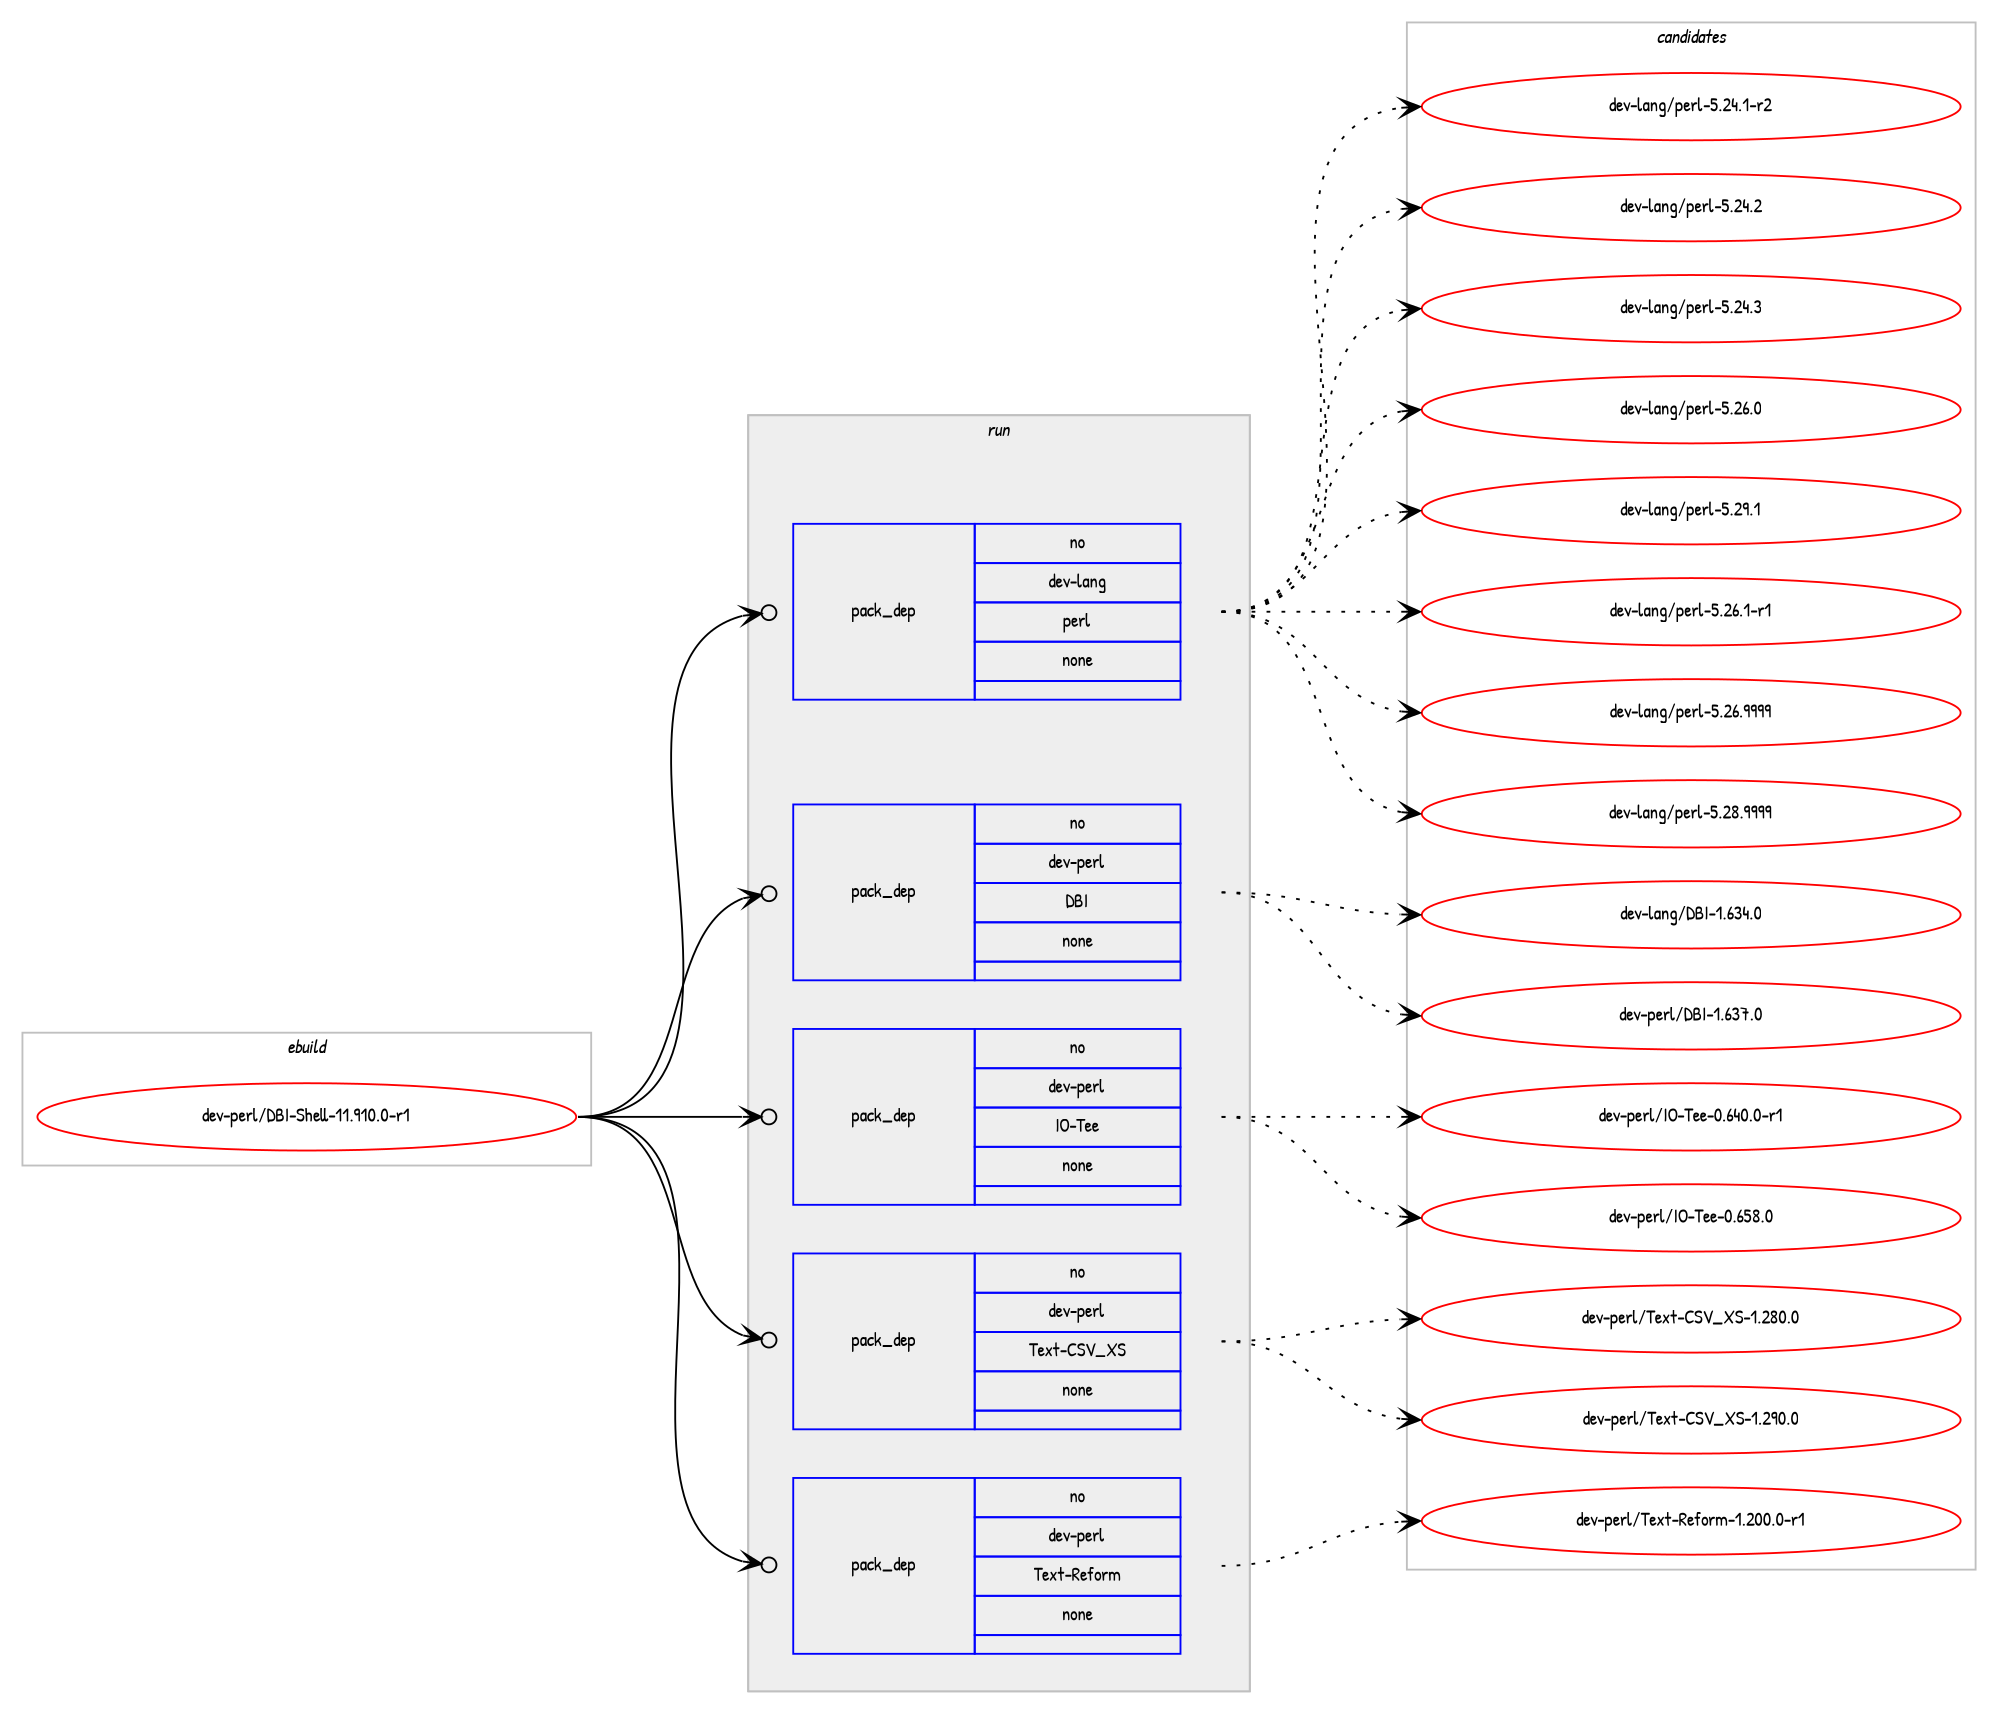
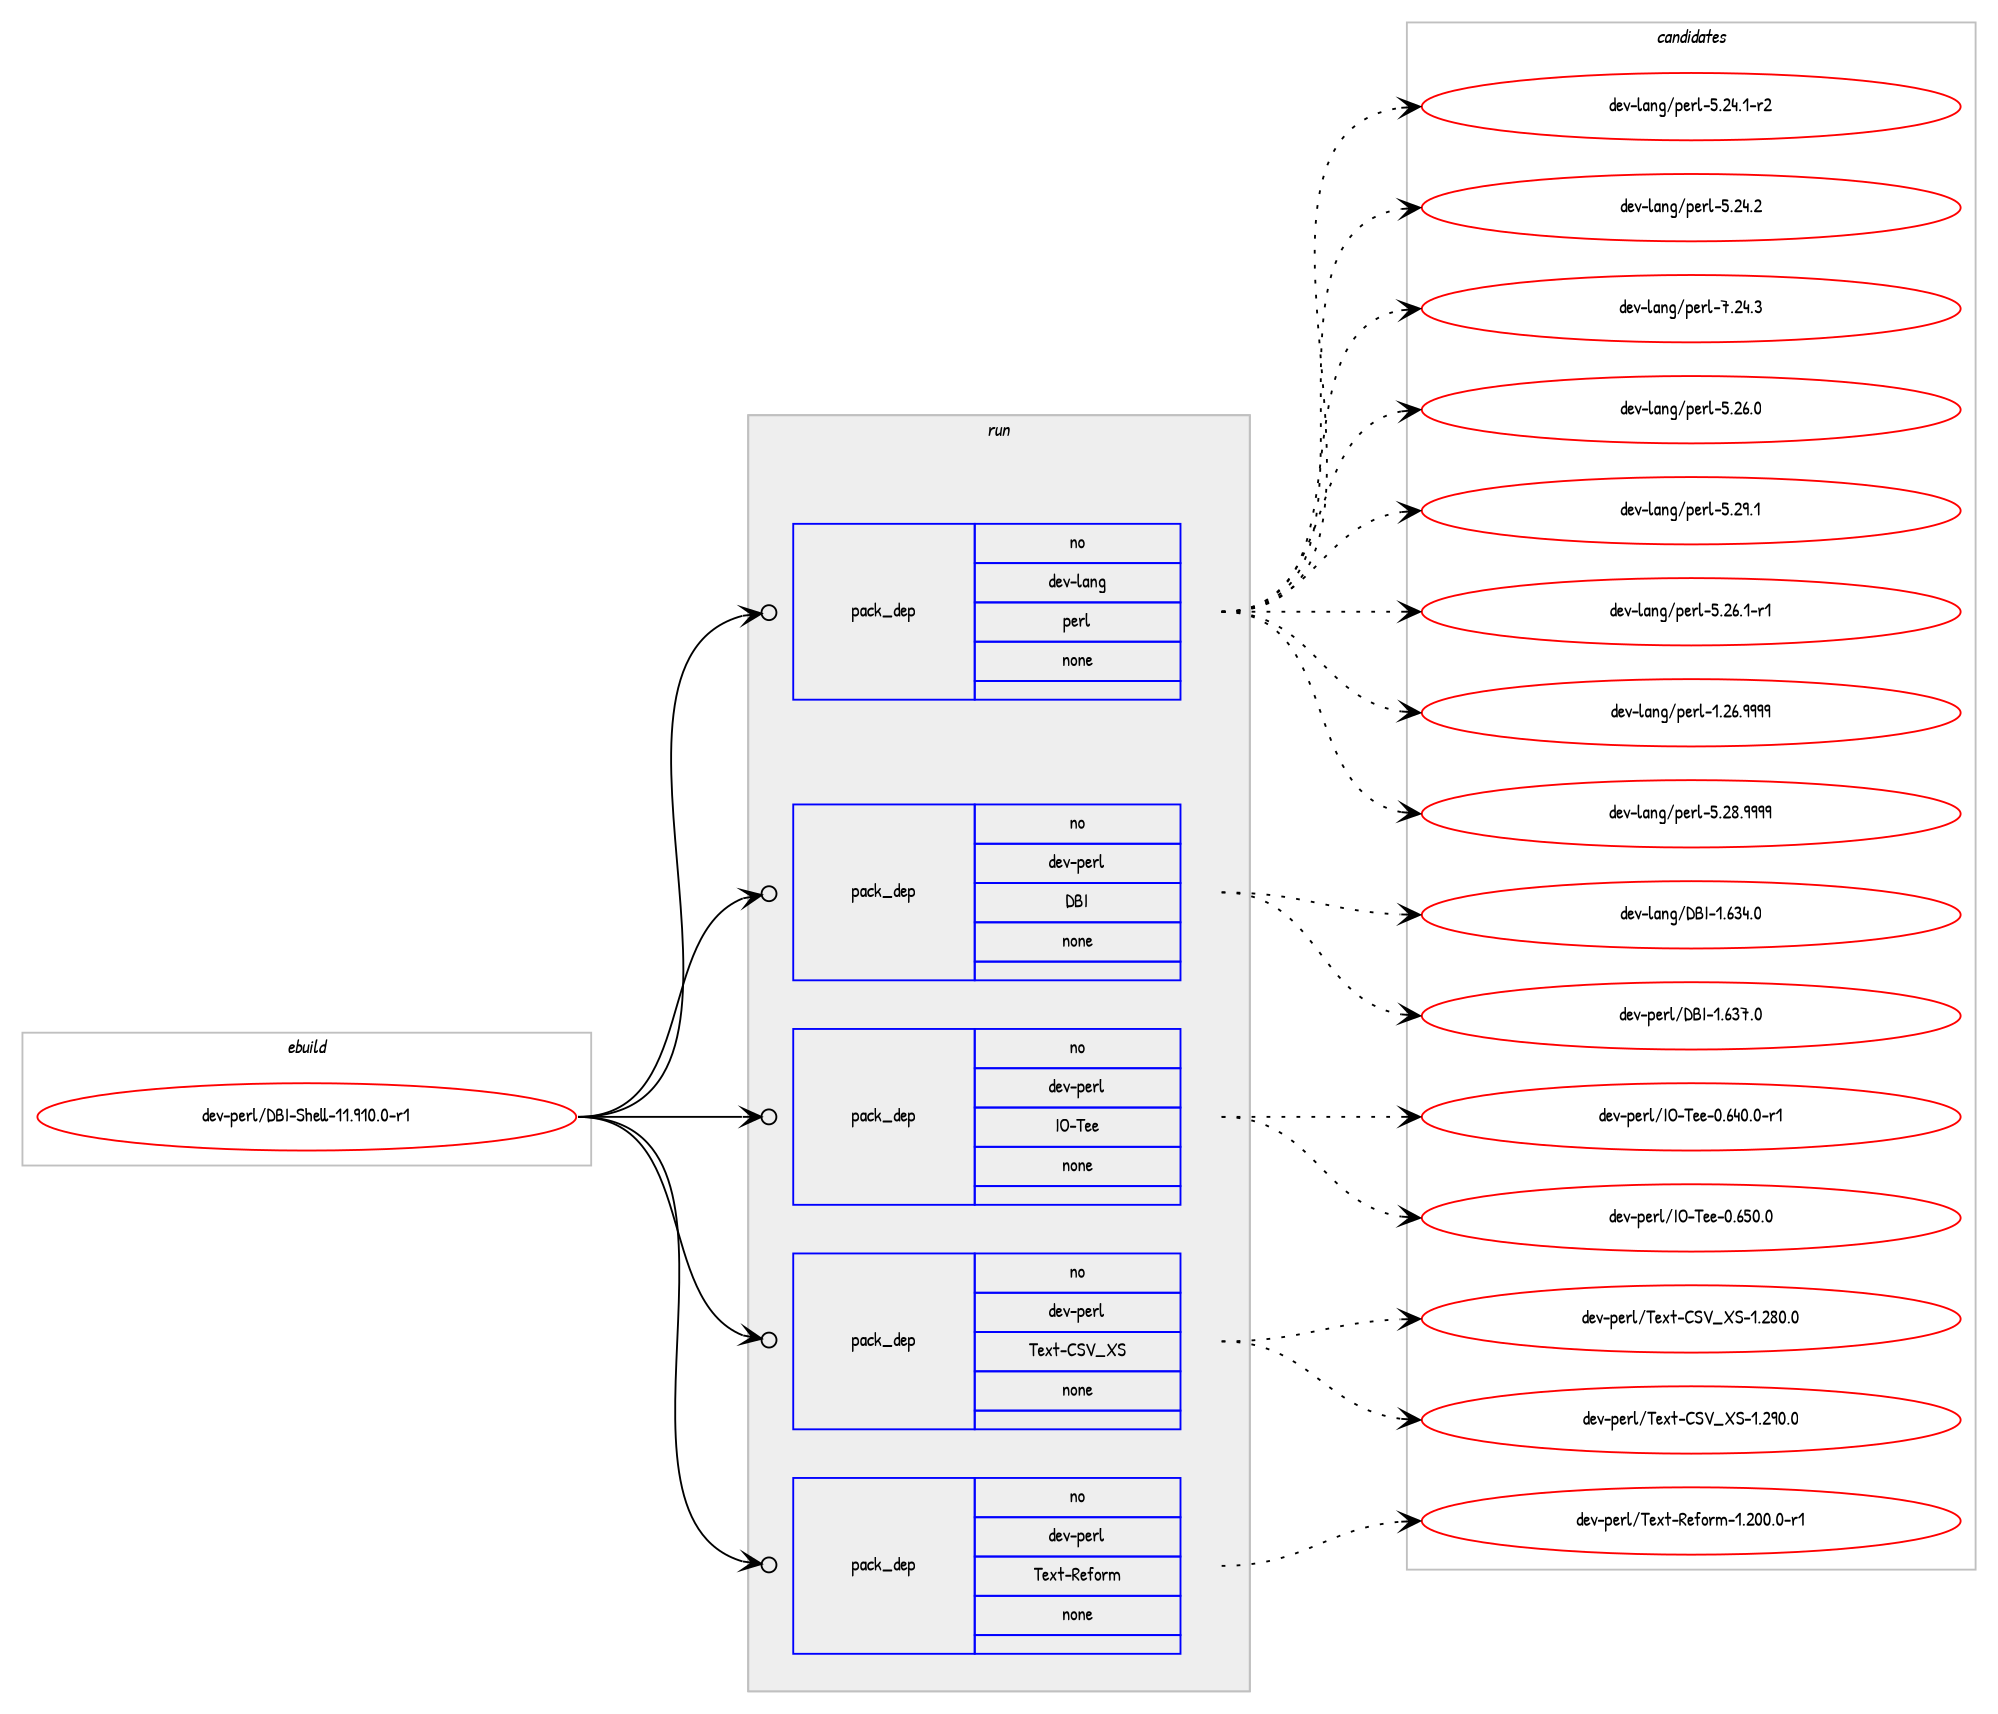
(1691, 309) -> (1691, 309)
(1691, 713) -> (1691, 713)
(1691, 1218) -> (1691, 1218)
